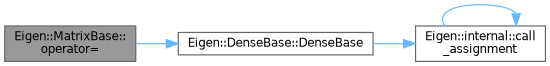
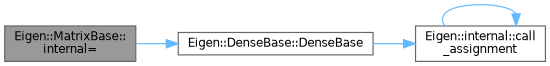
(70, 44) -> (70, 44)
